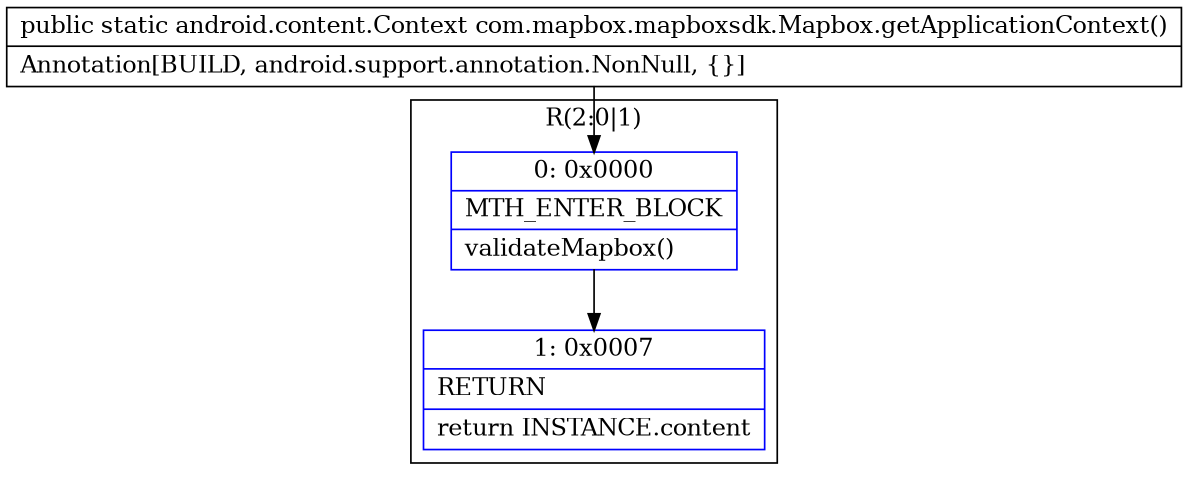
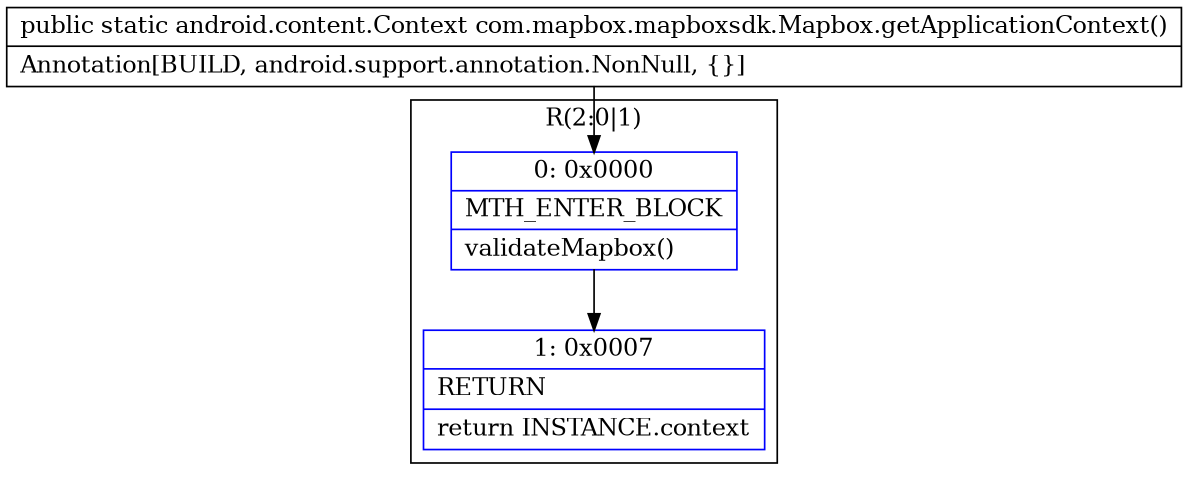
(594, 429) -> (594, 429)
